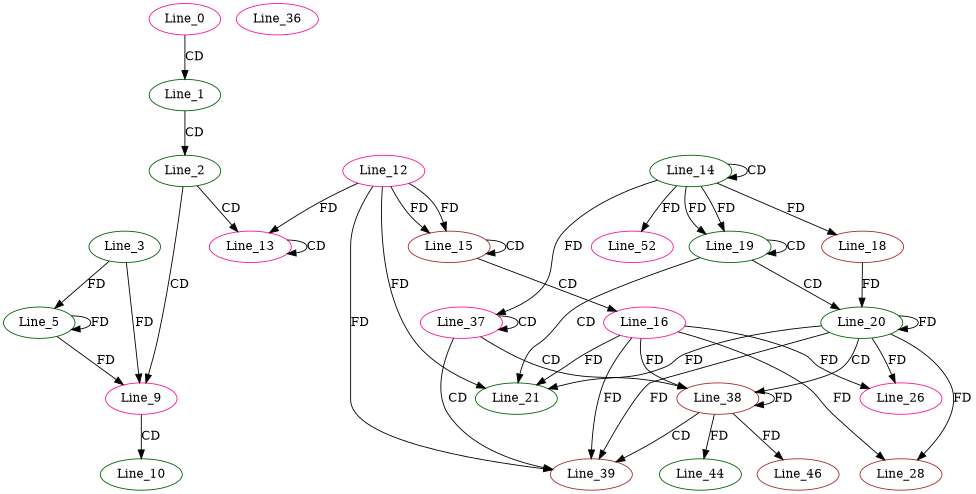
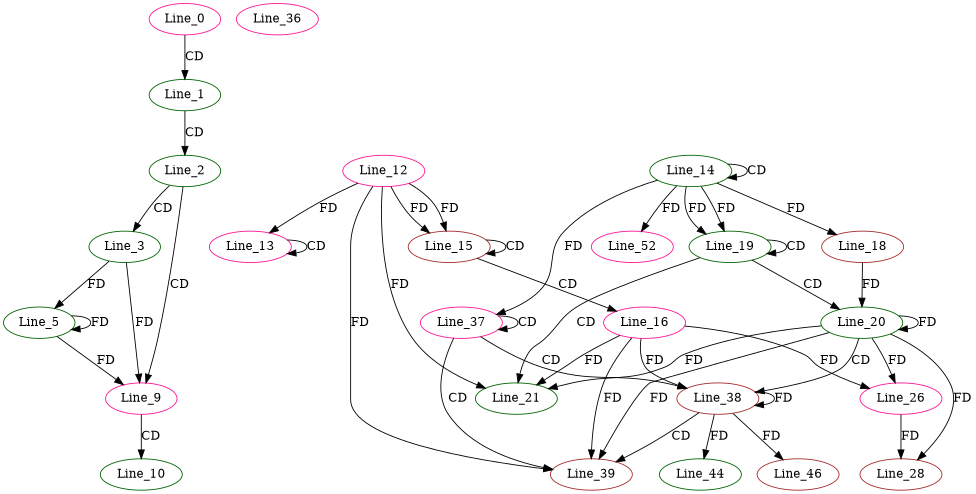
(215, 205) -> (152, 204)
(789, 375) -> (901, 432)
